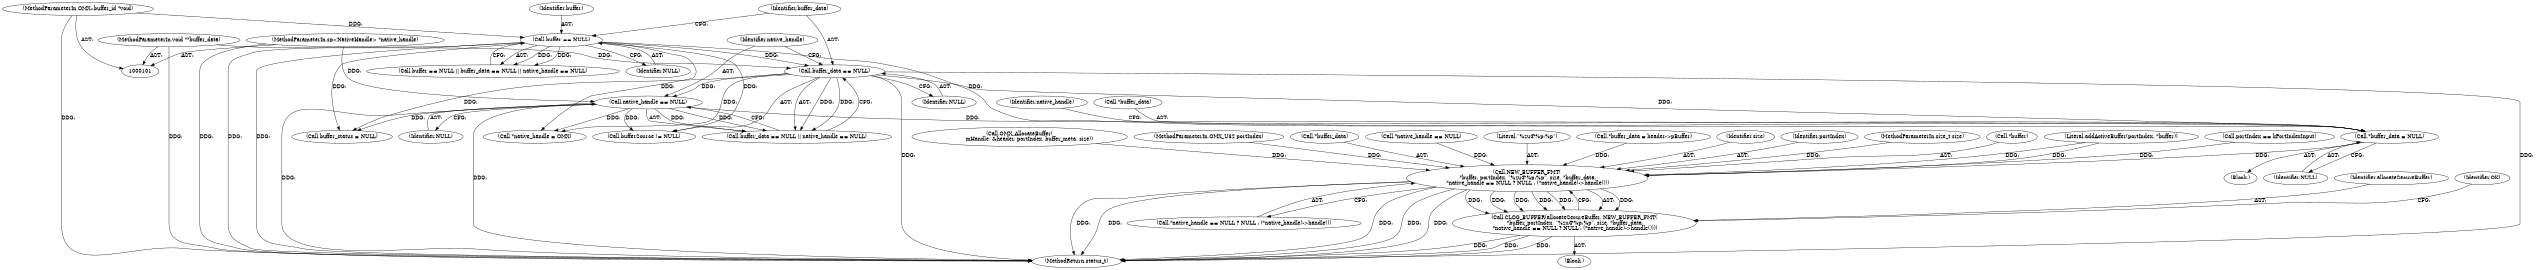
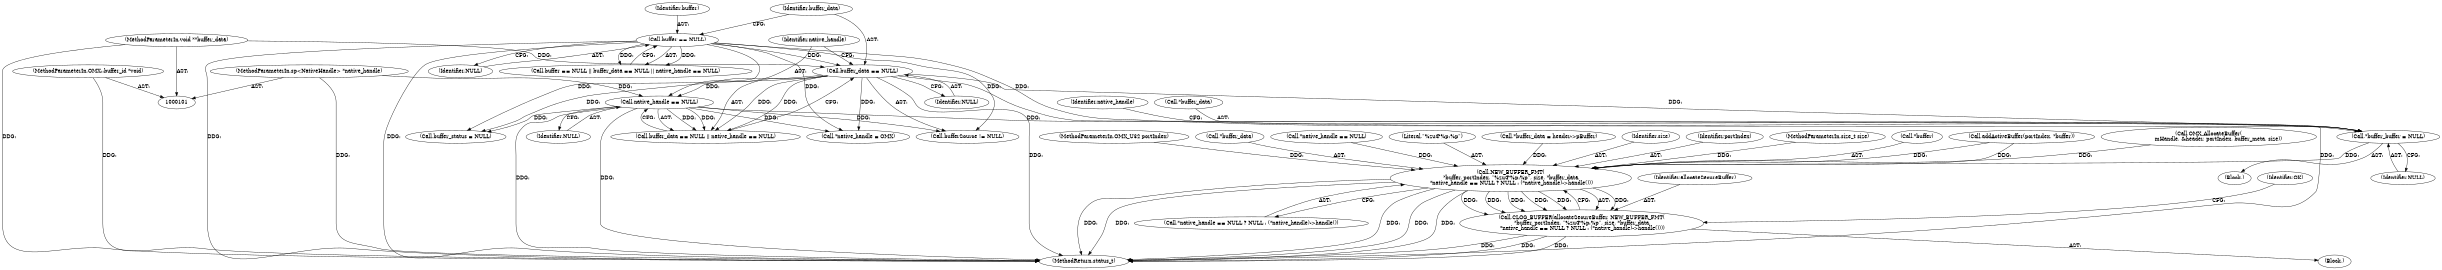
(329, 25) -> none
(2121, 137) -> (2022, 137)
(2270, 137) -> none
(2390, 137) -> (2388, 137)
